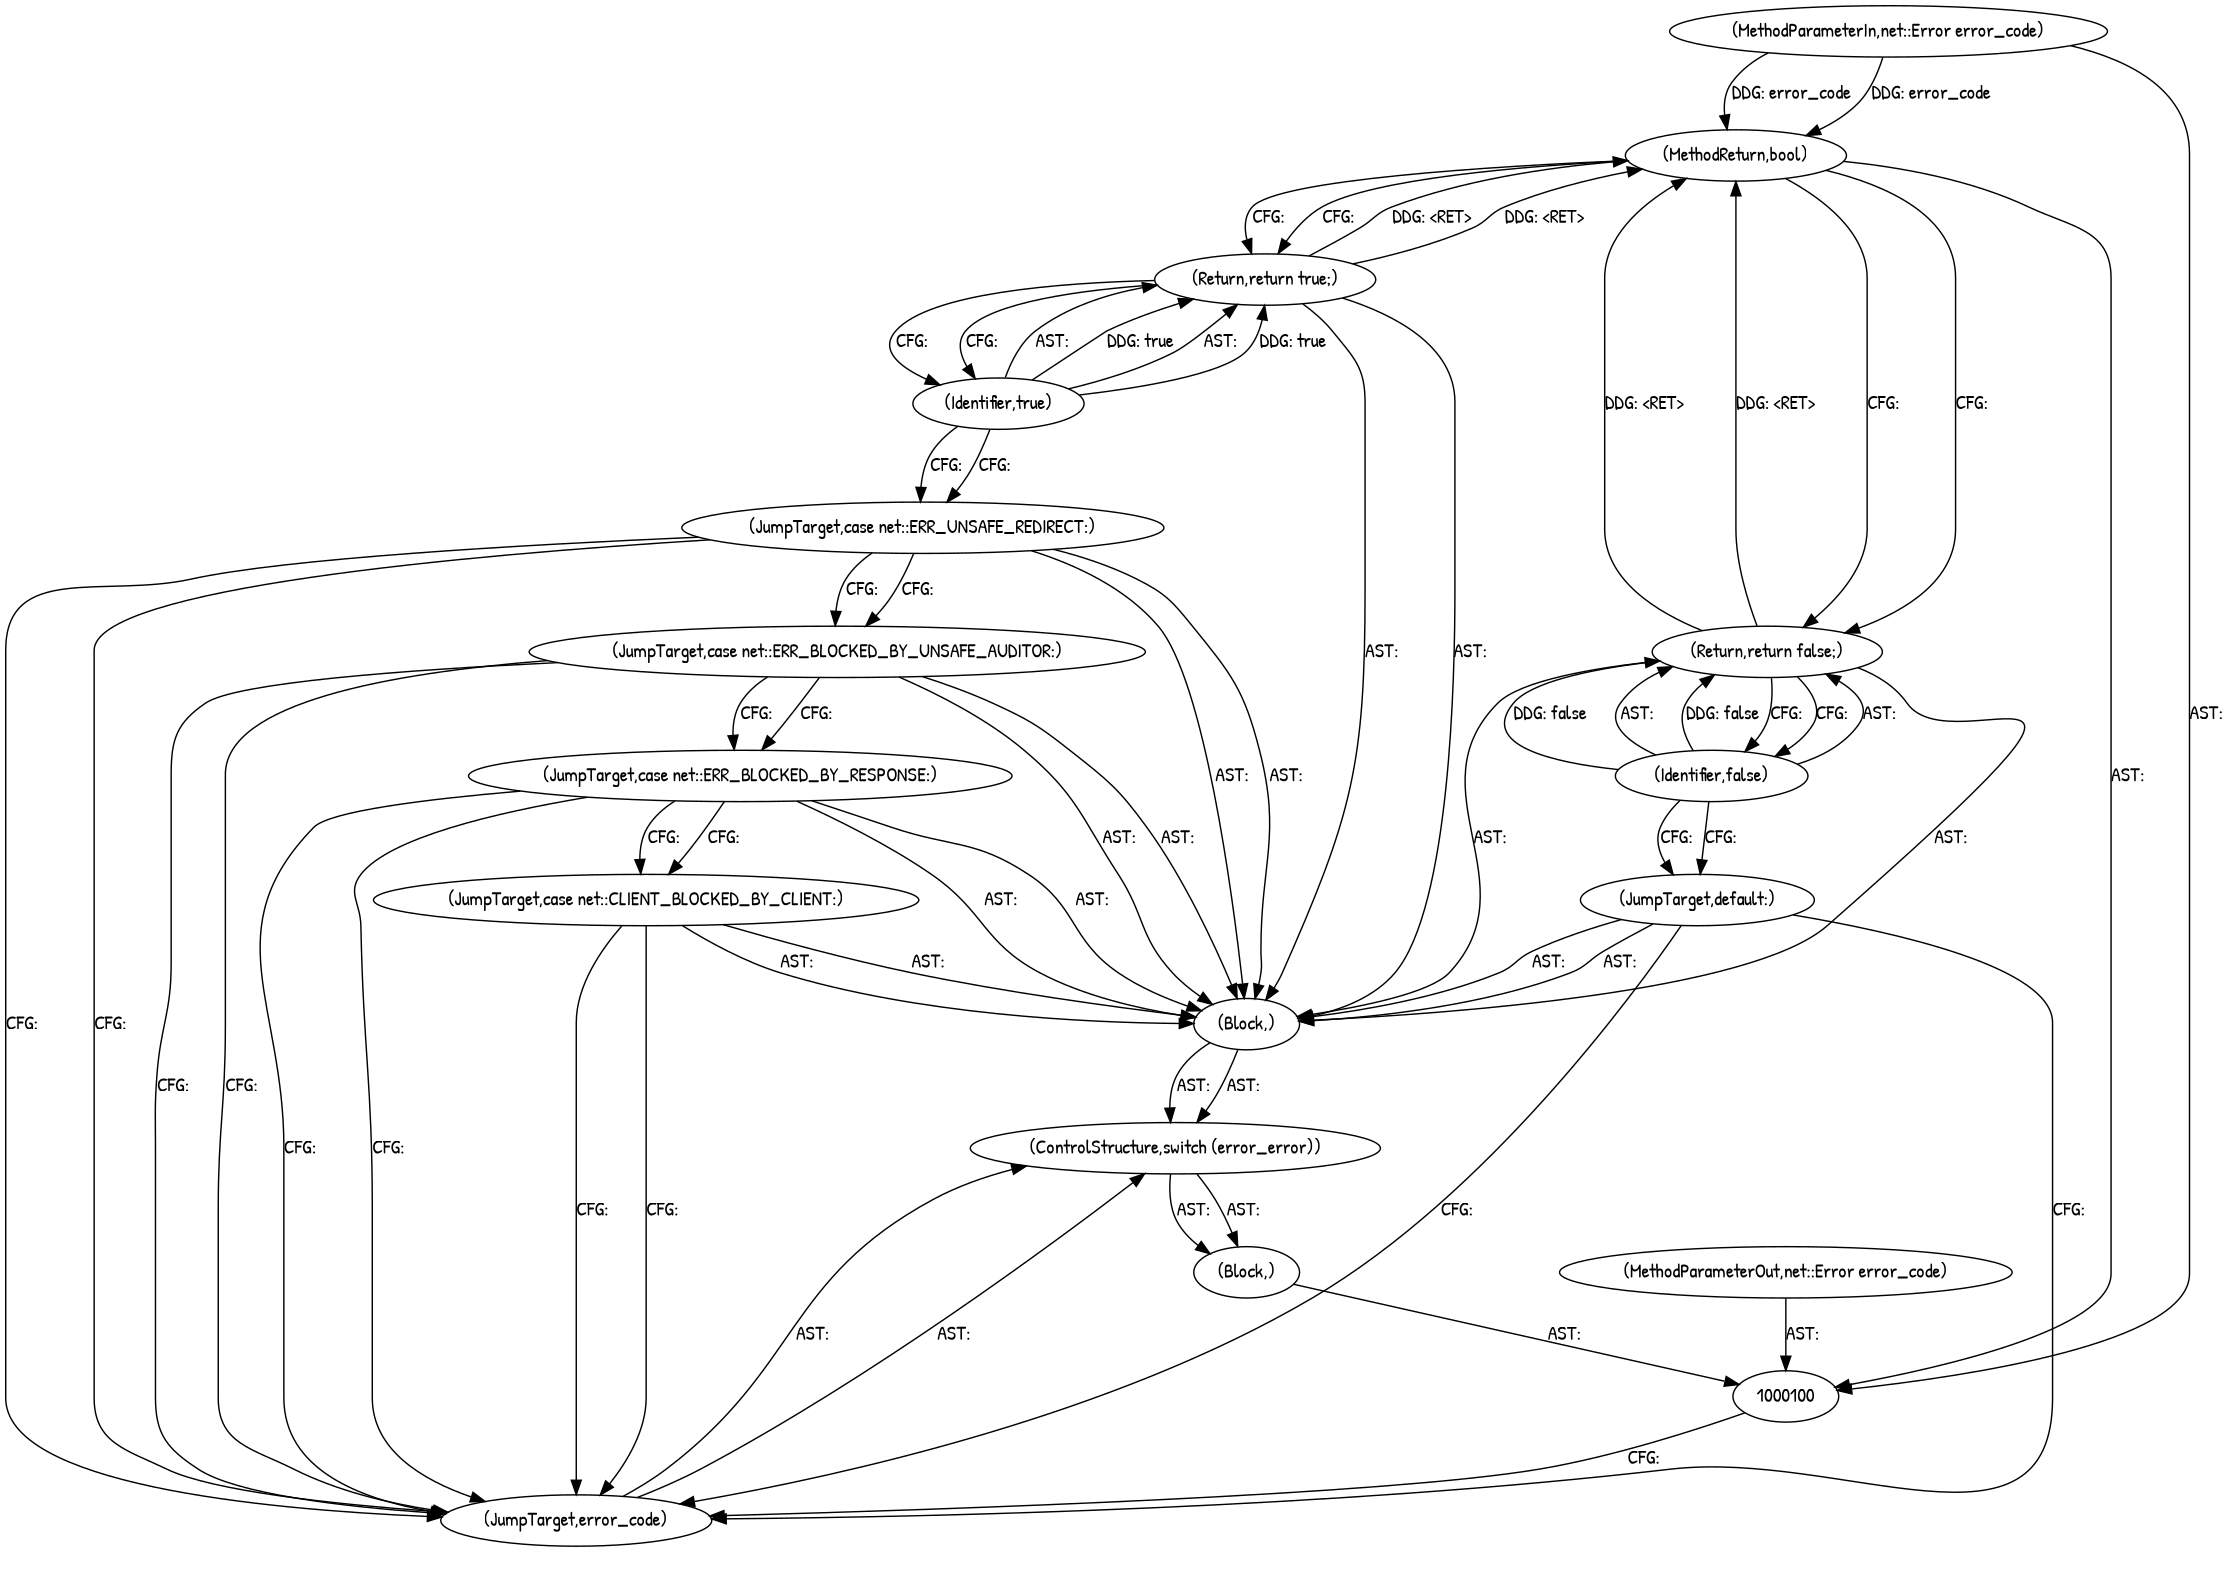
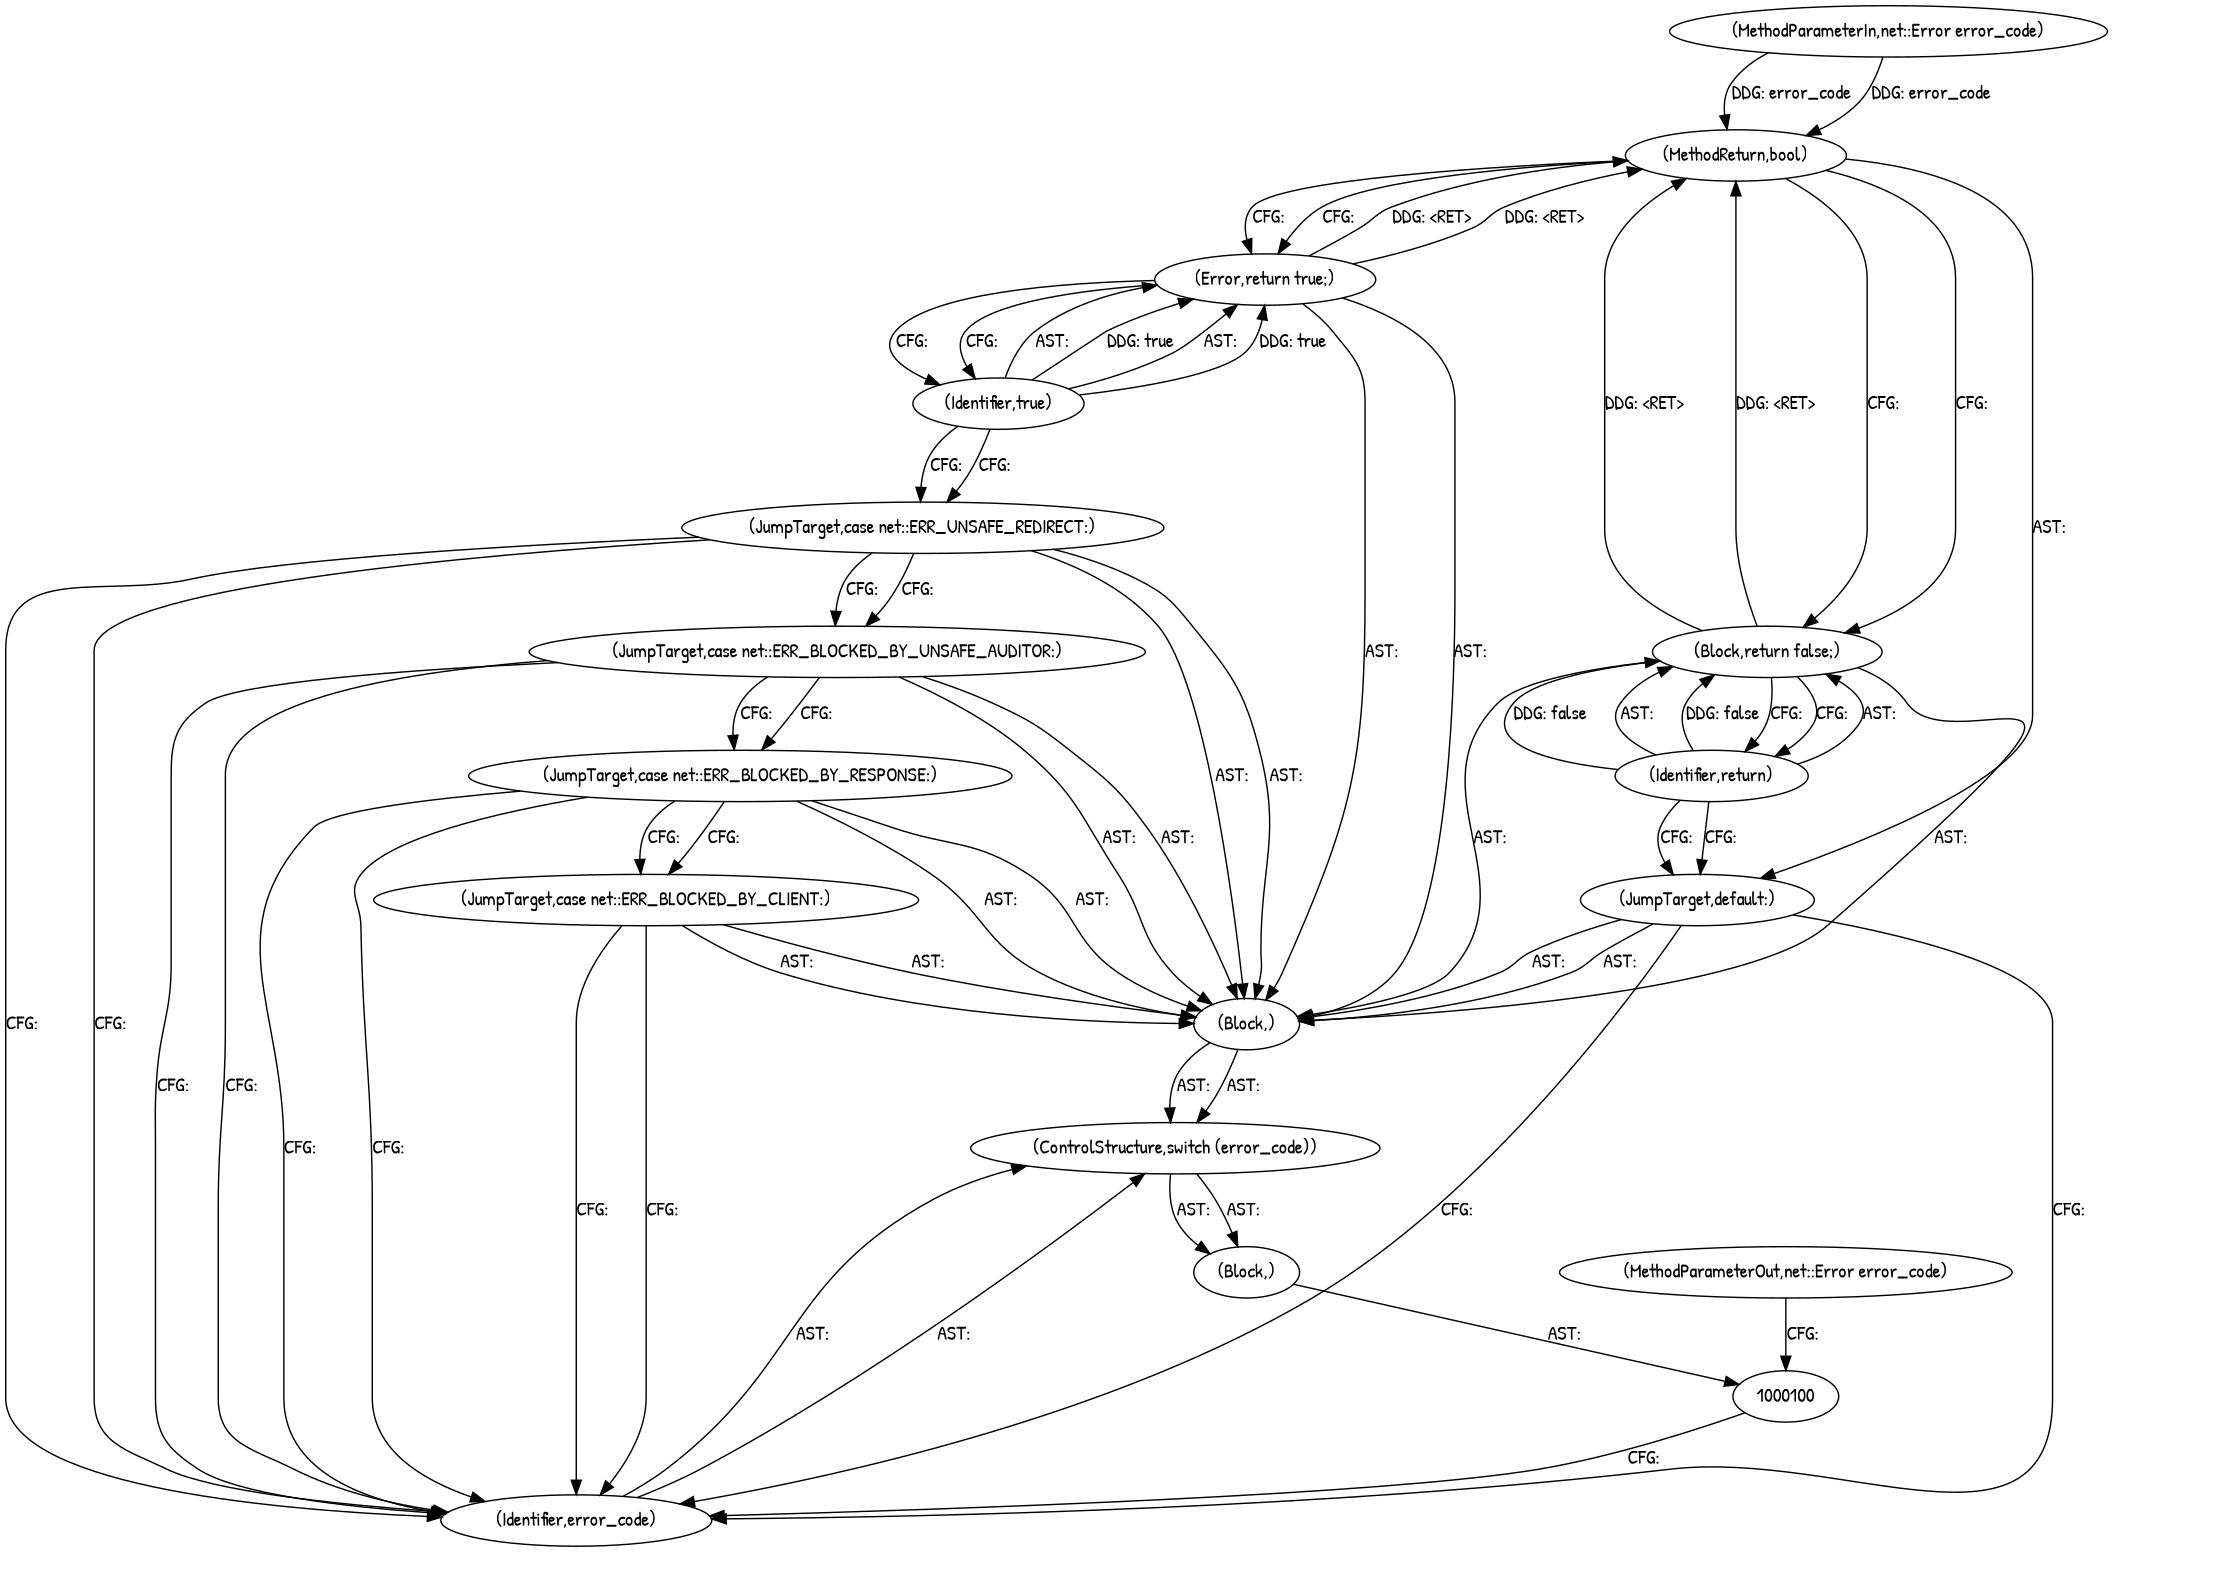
(1265, 280) -> (1265, 280)
(1767, 652) -> (1767, 652)
(2111, 769) -> (2033, 532)
(1712, 776) -> (1712, 776)
(2190, 812) -> none
(646, 900) -> (646, 900)
(1175, 1148) -> (1175, 1148)
(1805, 1334) -> (1805, 1334)
(576, 1521) -> (576, 1521)
